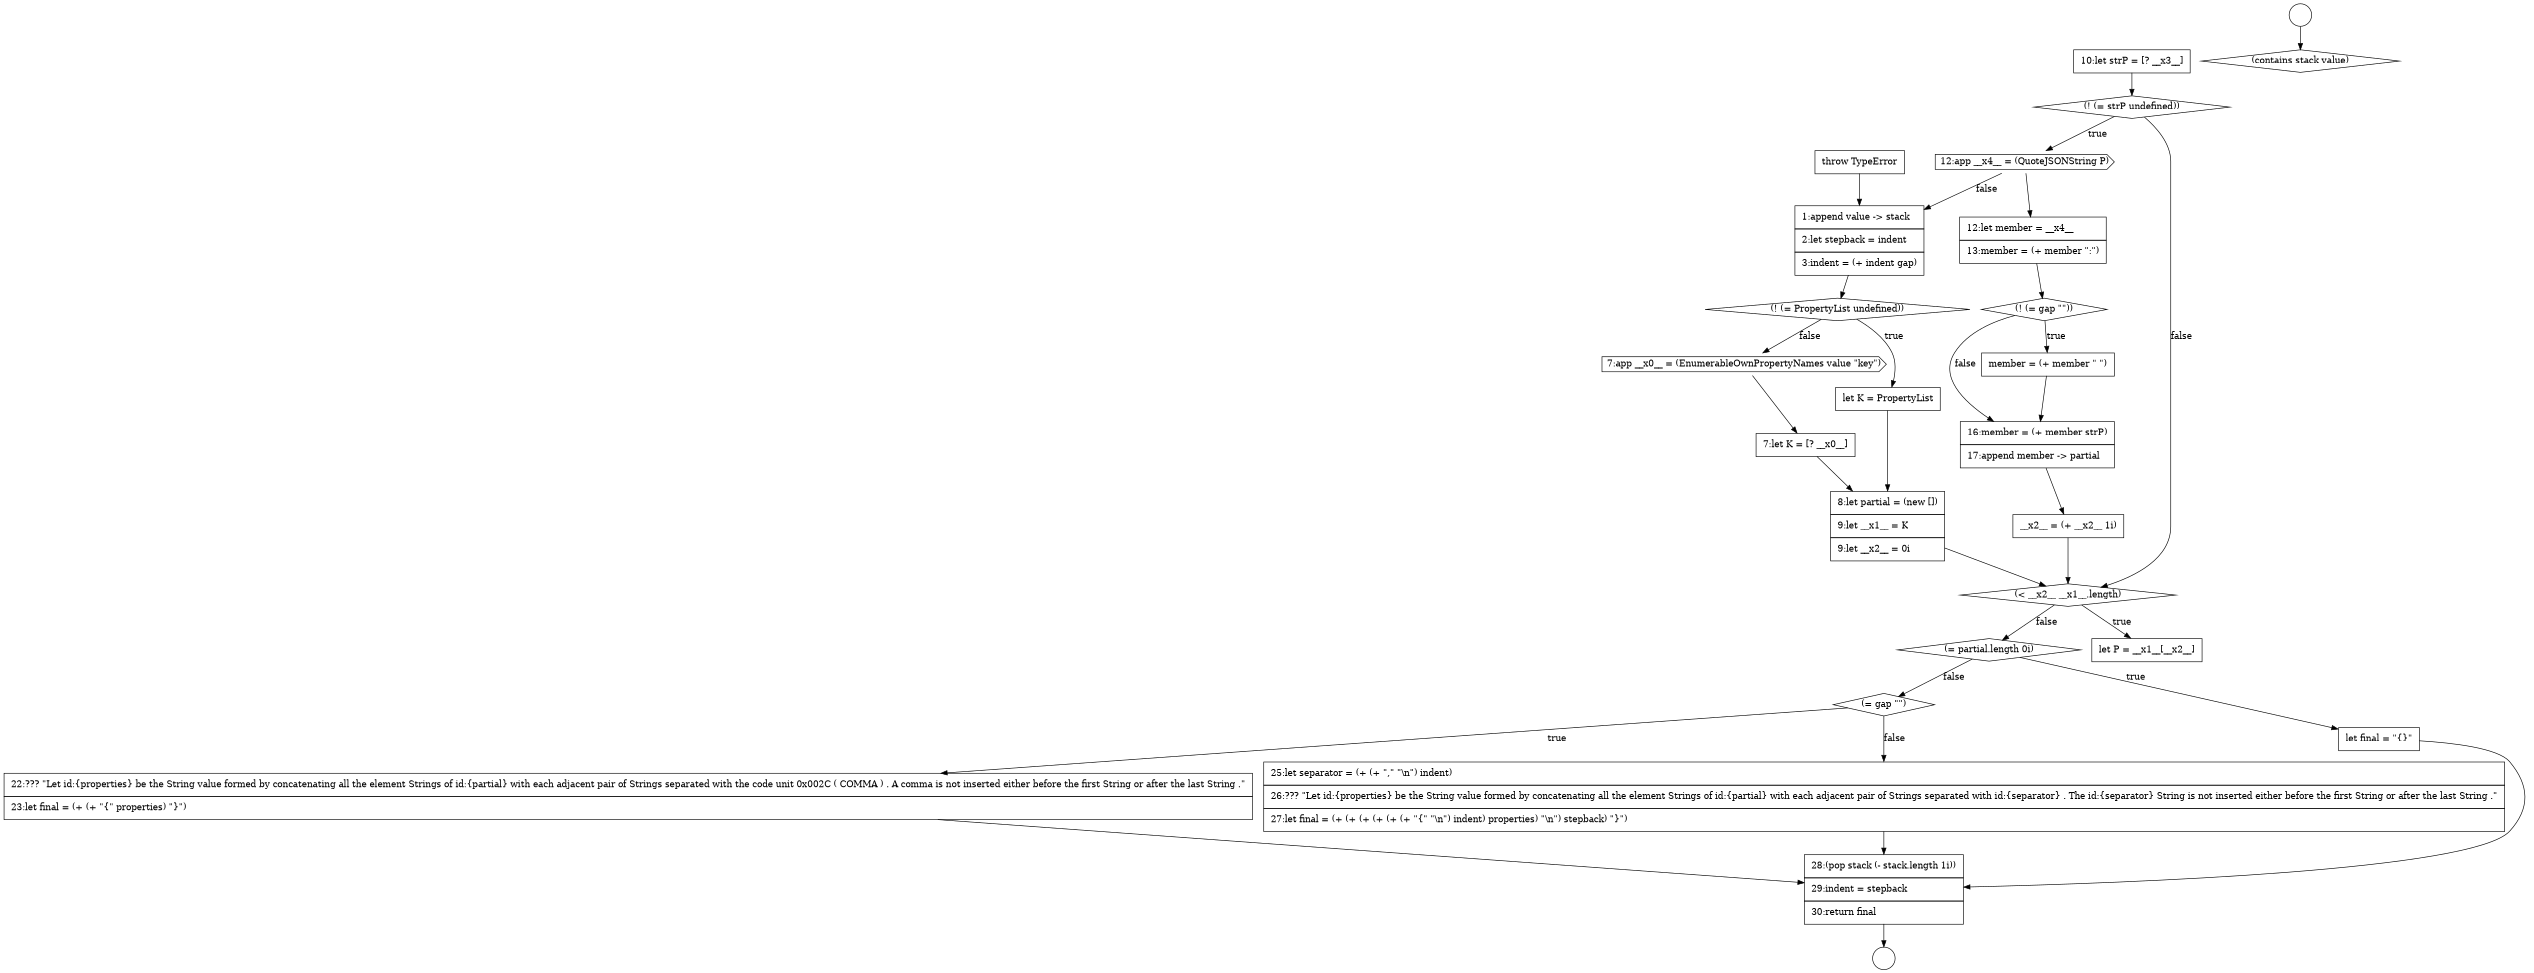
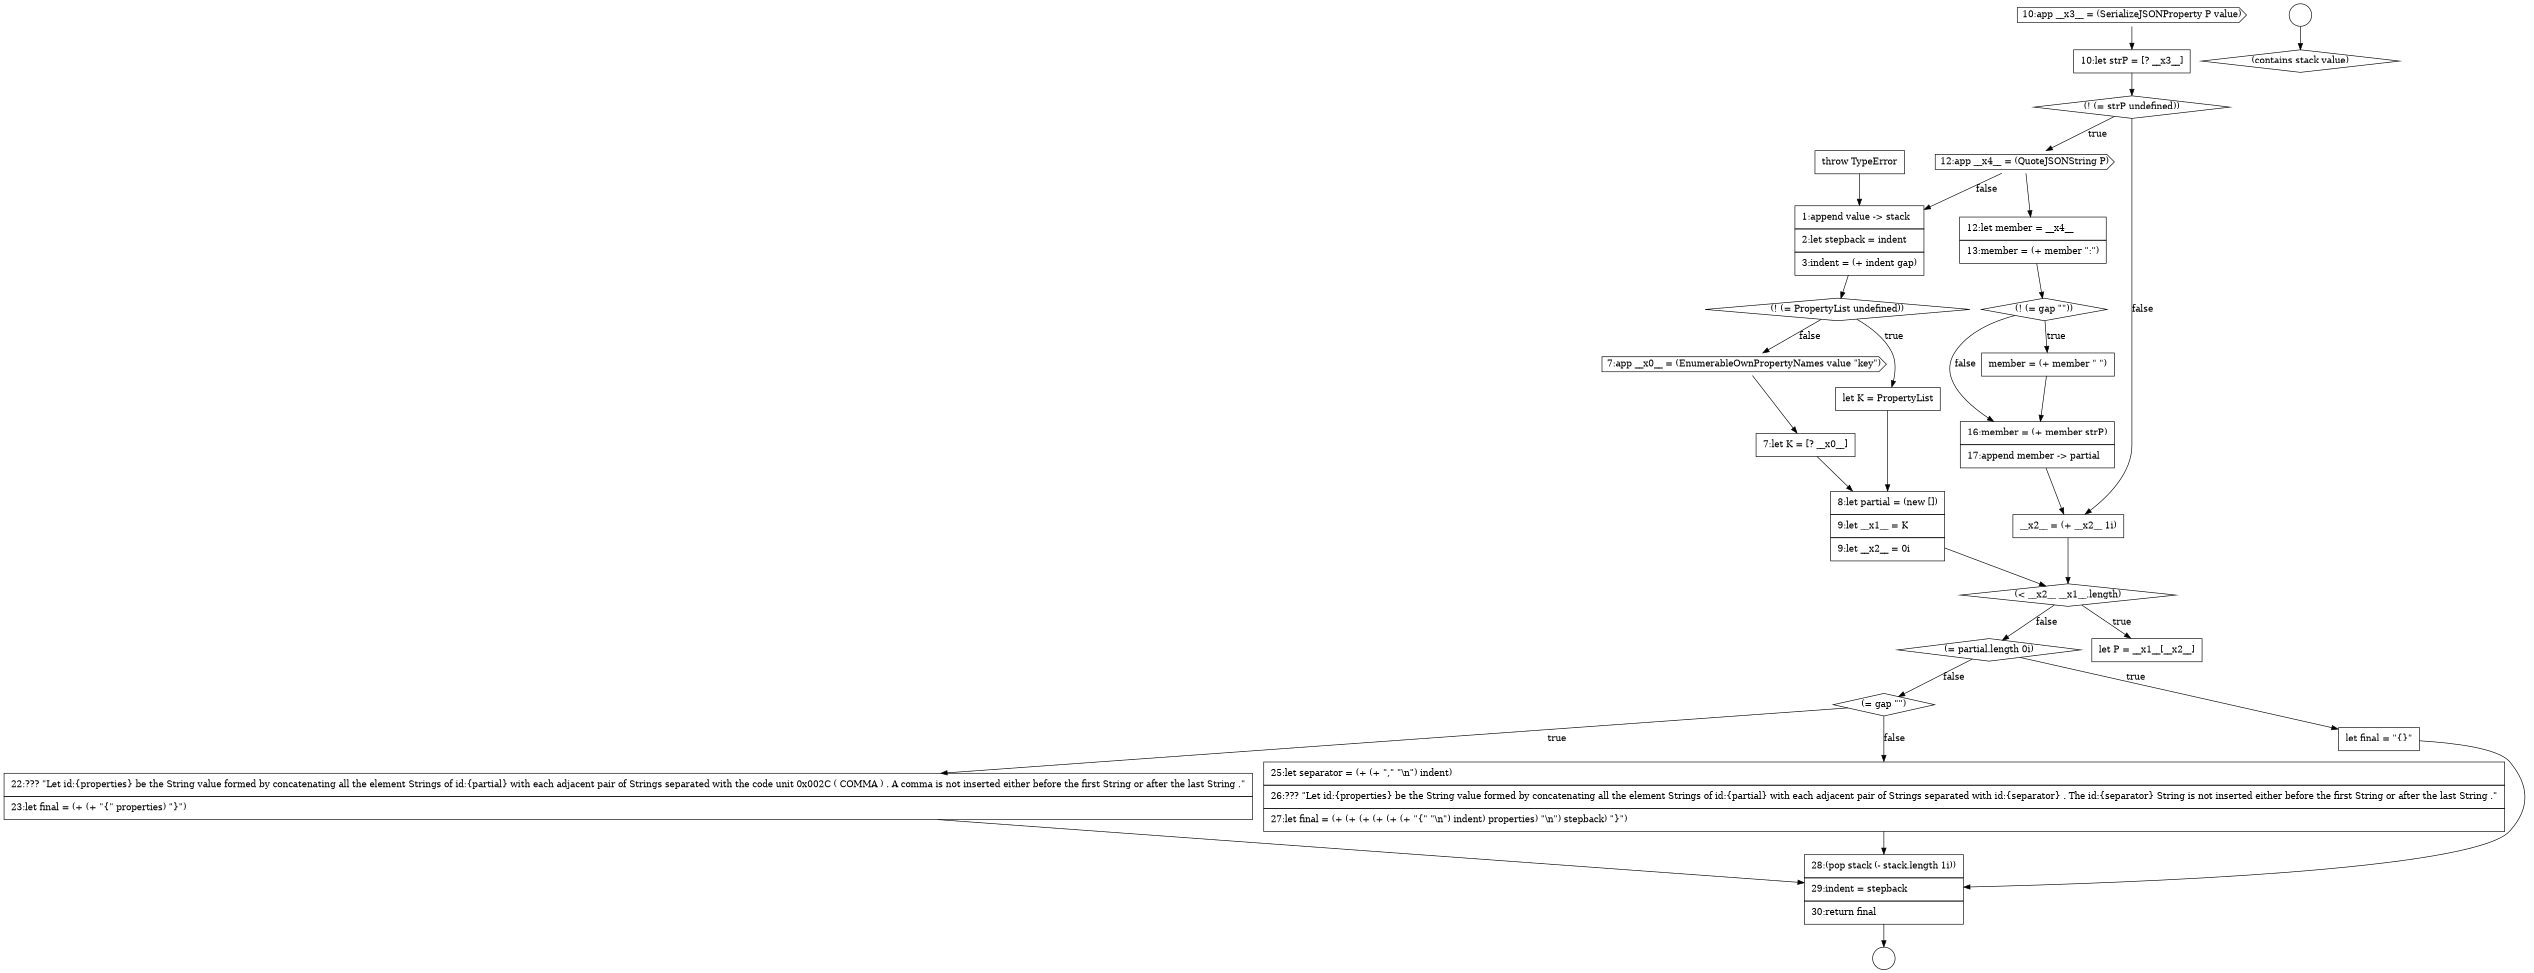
none -> (2132, 15)
(2171, 364) -> (2132, 322)
